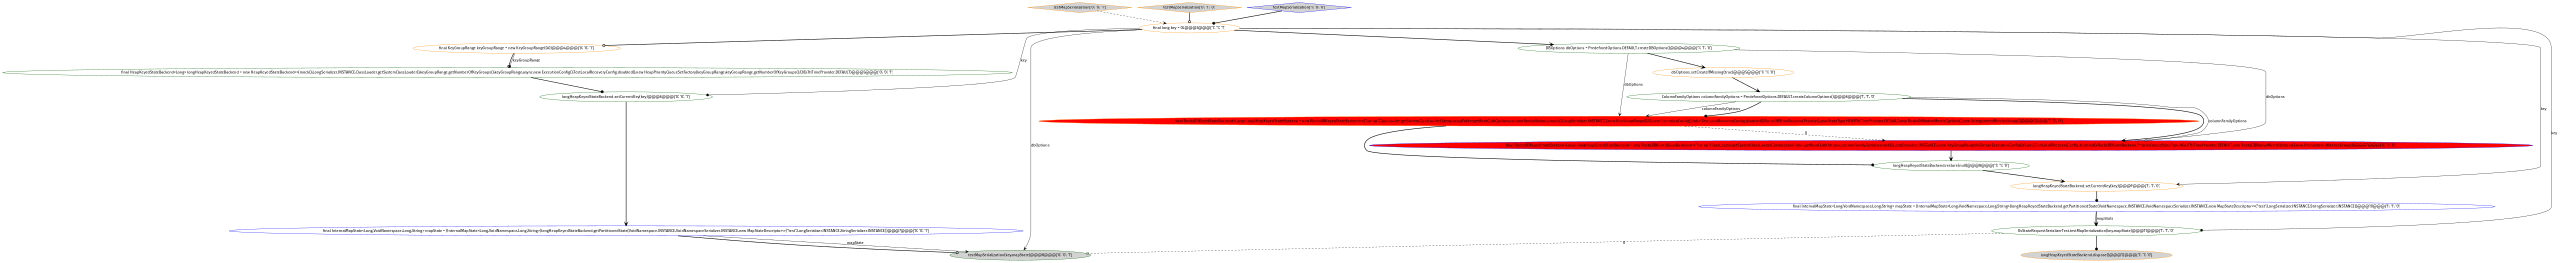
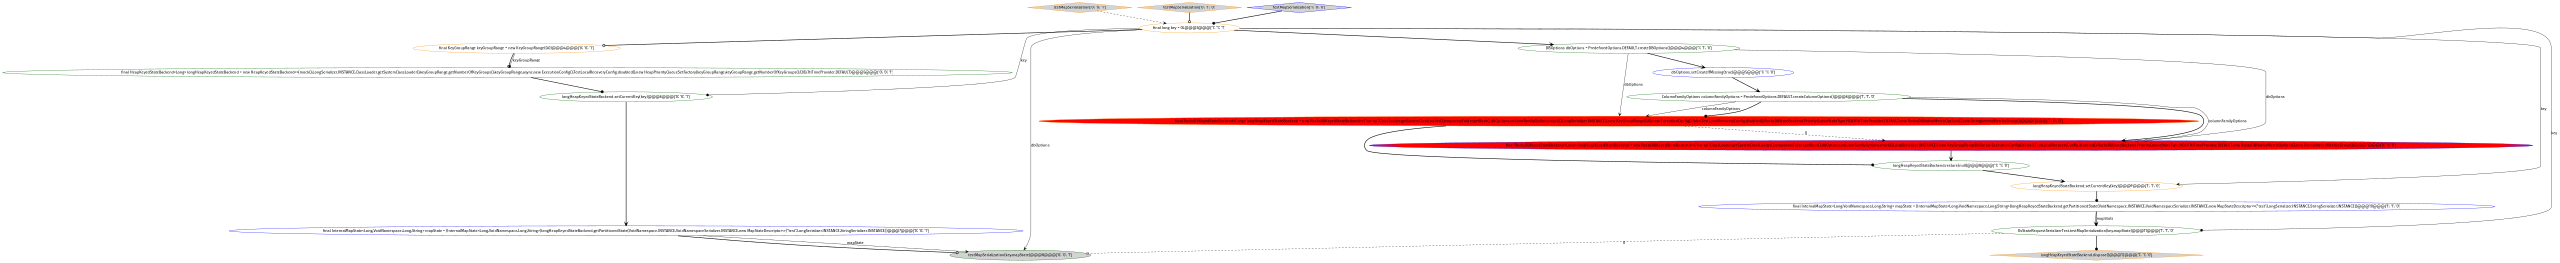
(1723, 73) -> (1723, 73)
(2096, 255) -> (2096, 255)
